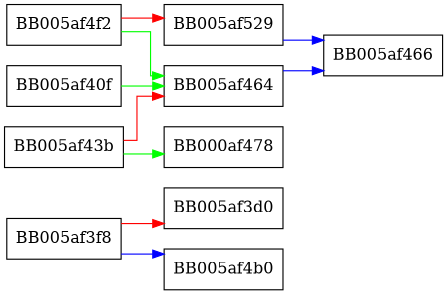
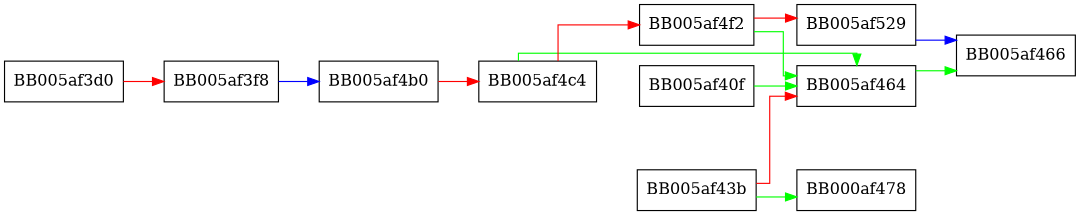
(298, 71) -> (930, 71)
none -> (538, 82)
(137, 224) -> (138, 82)
